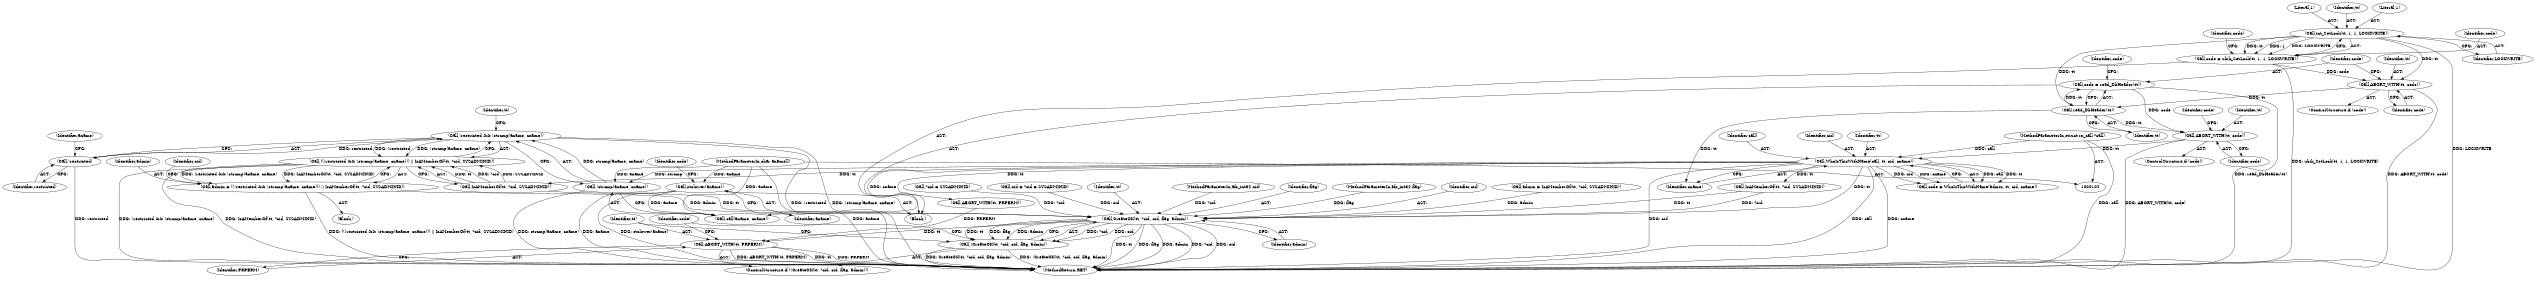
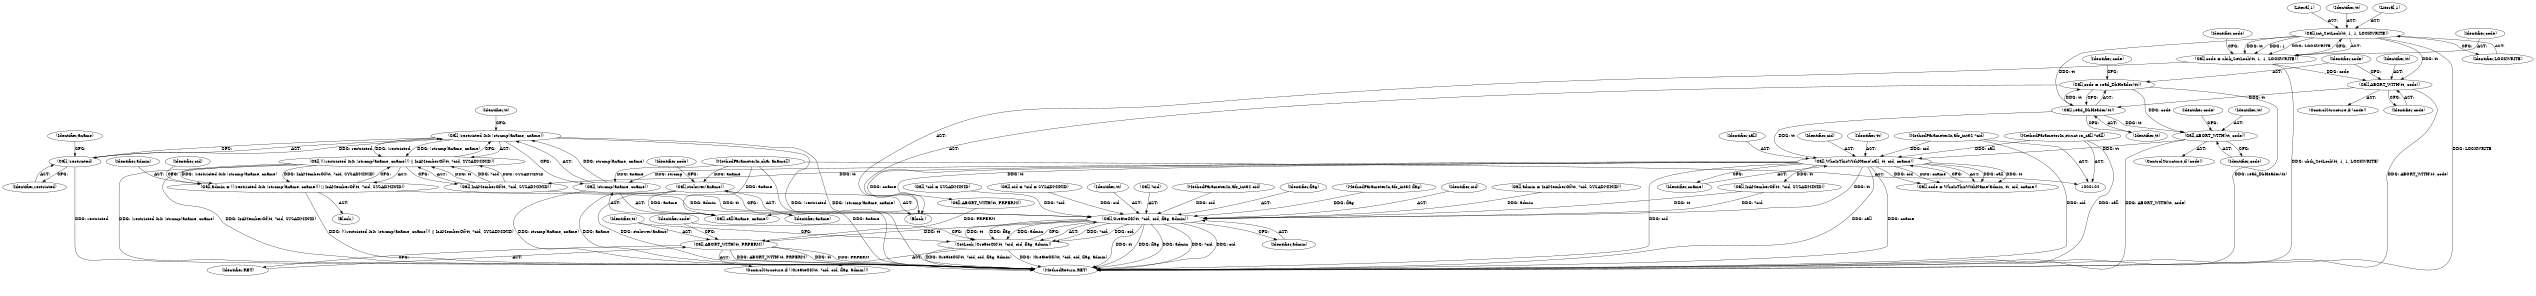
(1854, 114) -> (1887, 119)
none -> (1946, 136)
none -> (1151, 187)
(641, 203) -> (641, 203)
(1205, 203) -> (1205, 203)
(1003, 245) -> (1003, 245)
(238, 270) -> (238, 270)
